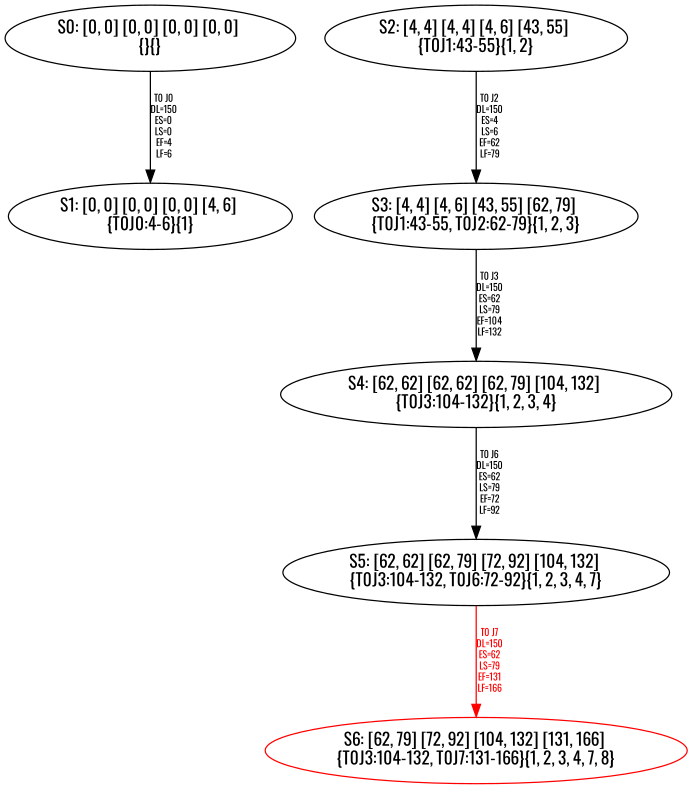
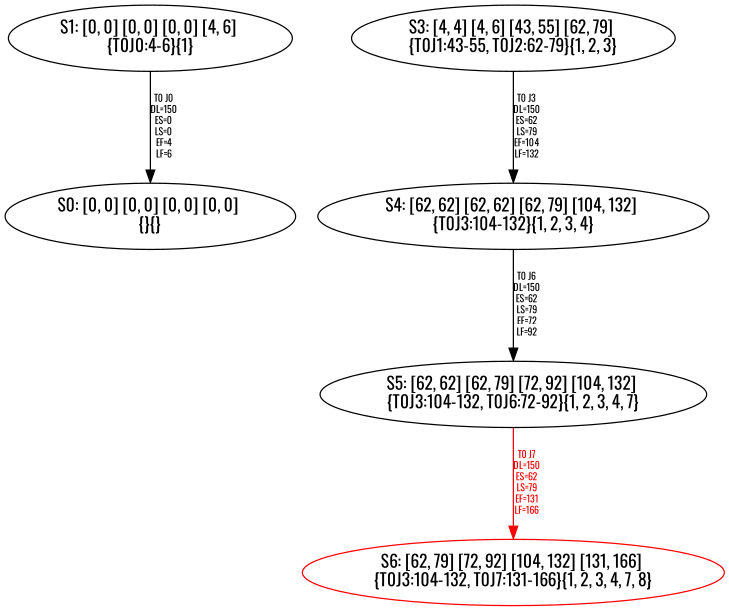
(476, 38) -> none
(150, 121) -> (150, 121)
